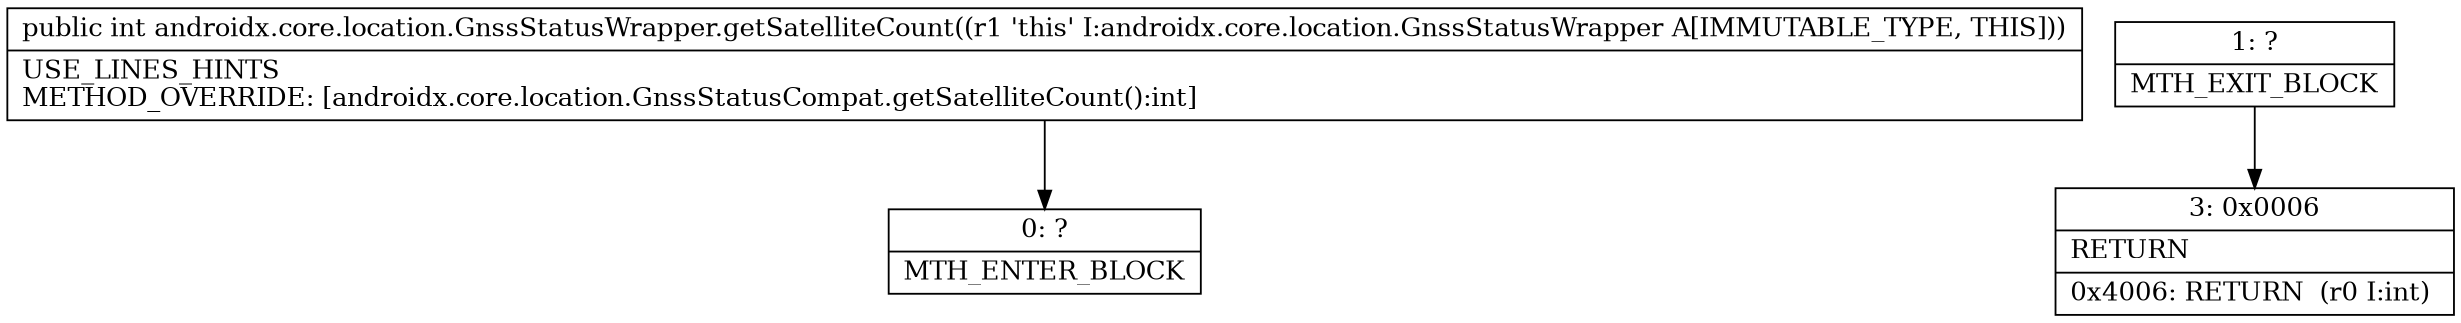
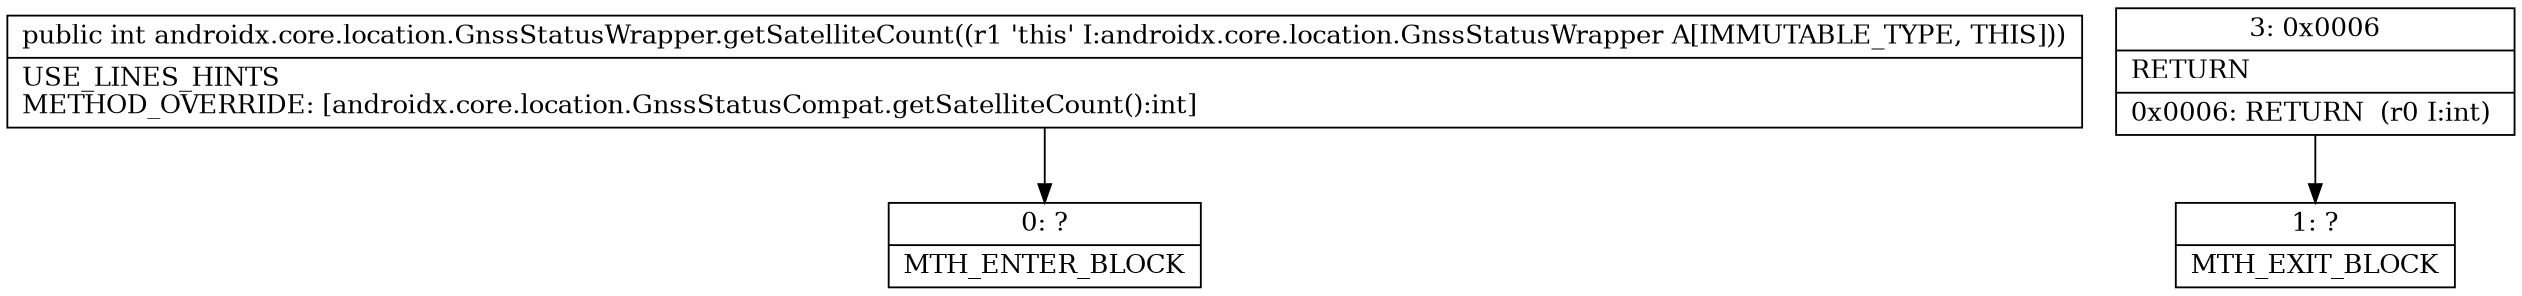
(2255, 138) -> (2315, 160)
(2255, 293) -> (2315, 113)
